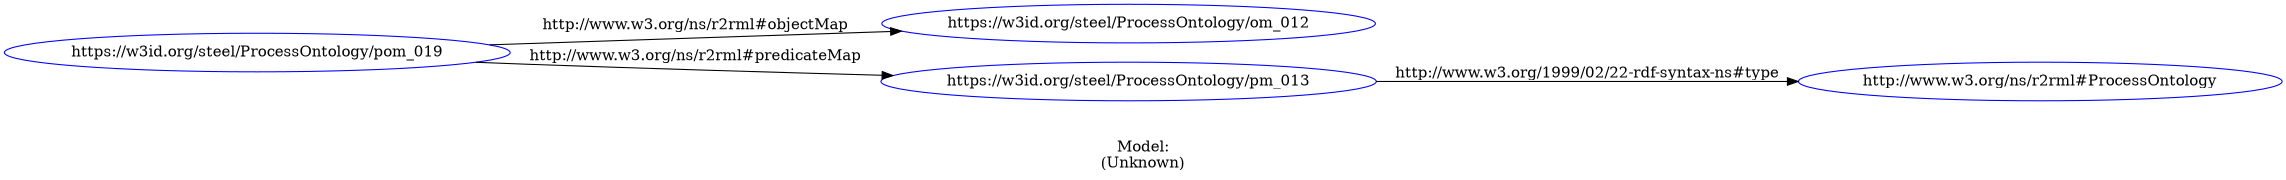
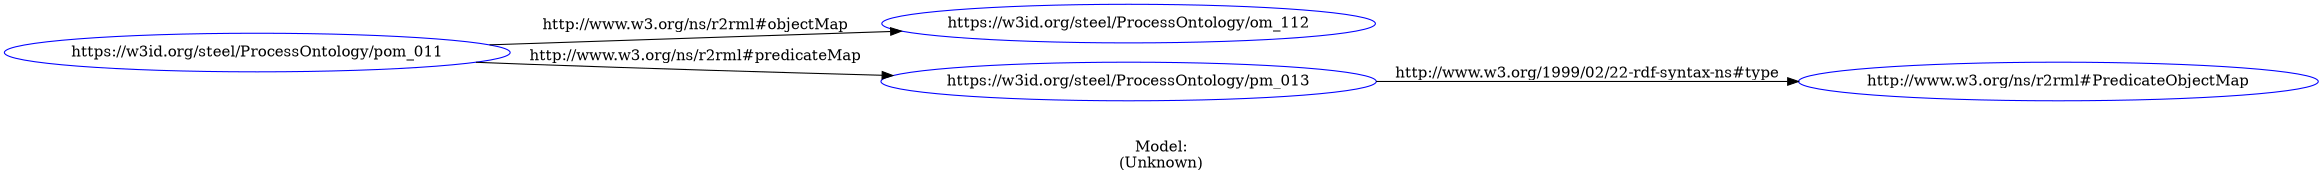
(1129, 24) -> (1129, 24)
(257, 53) -> (257, 53)
(2040, 81) -> (2058, 81)
